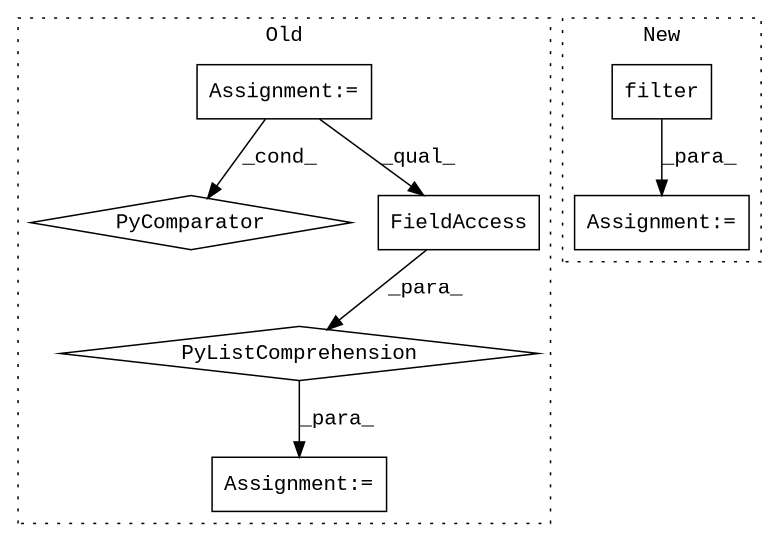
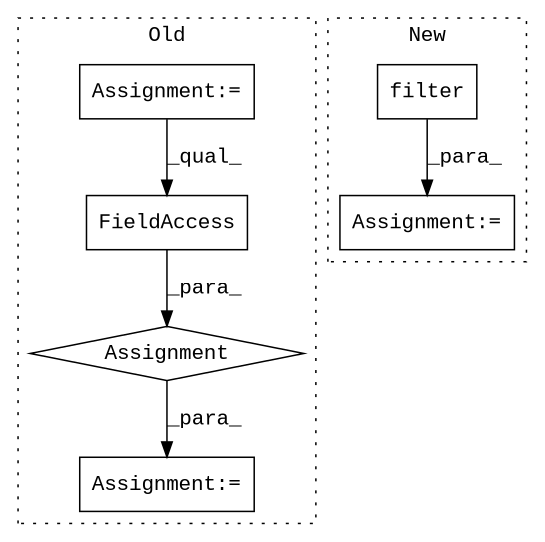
(191, 223) -> none
(299, 353) -> (167, 353)
